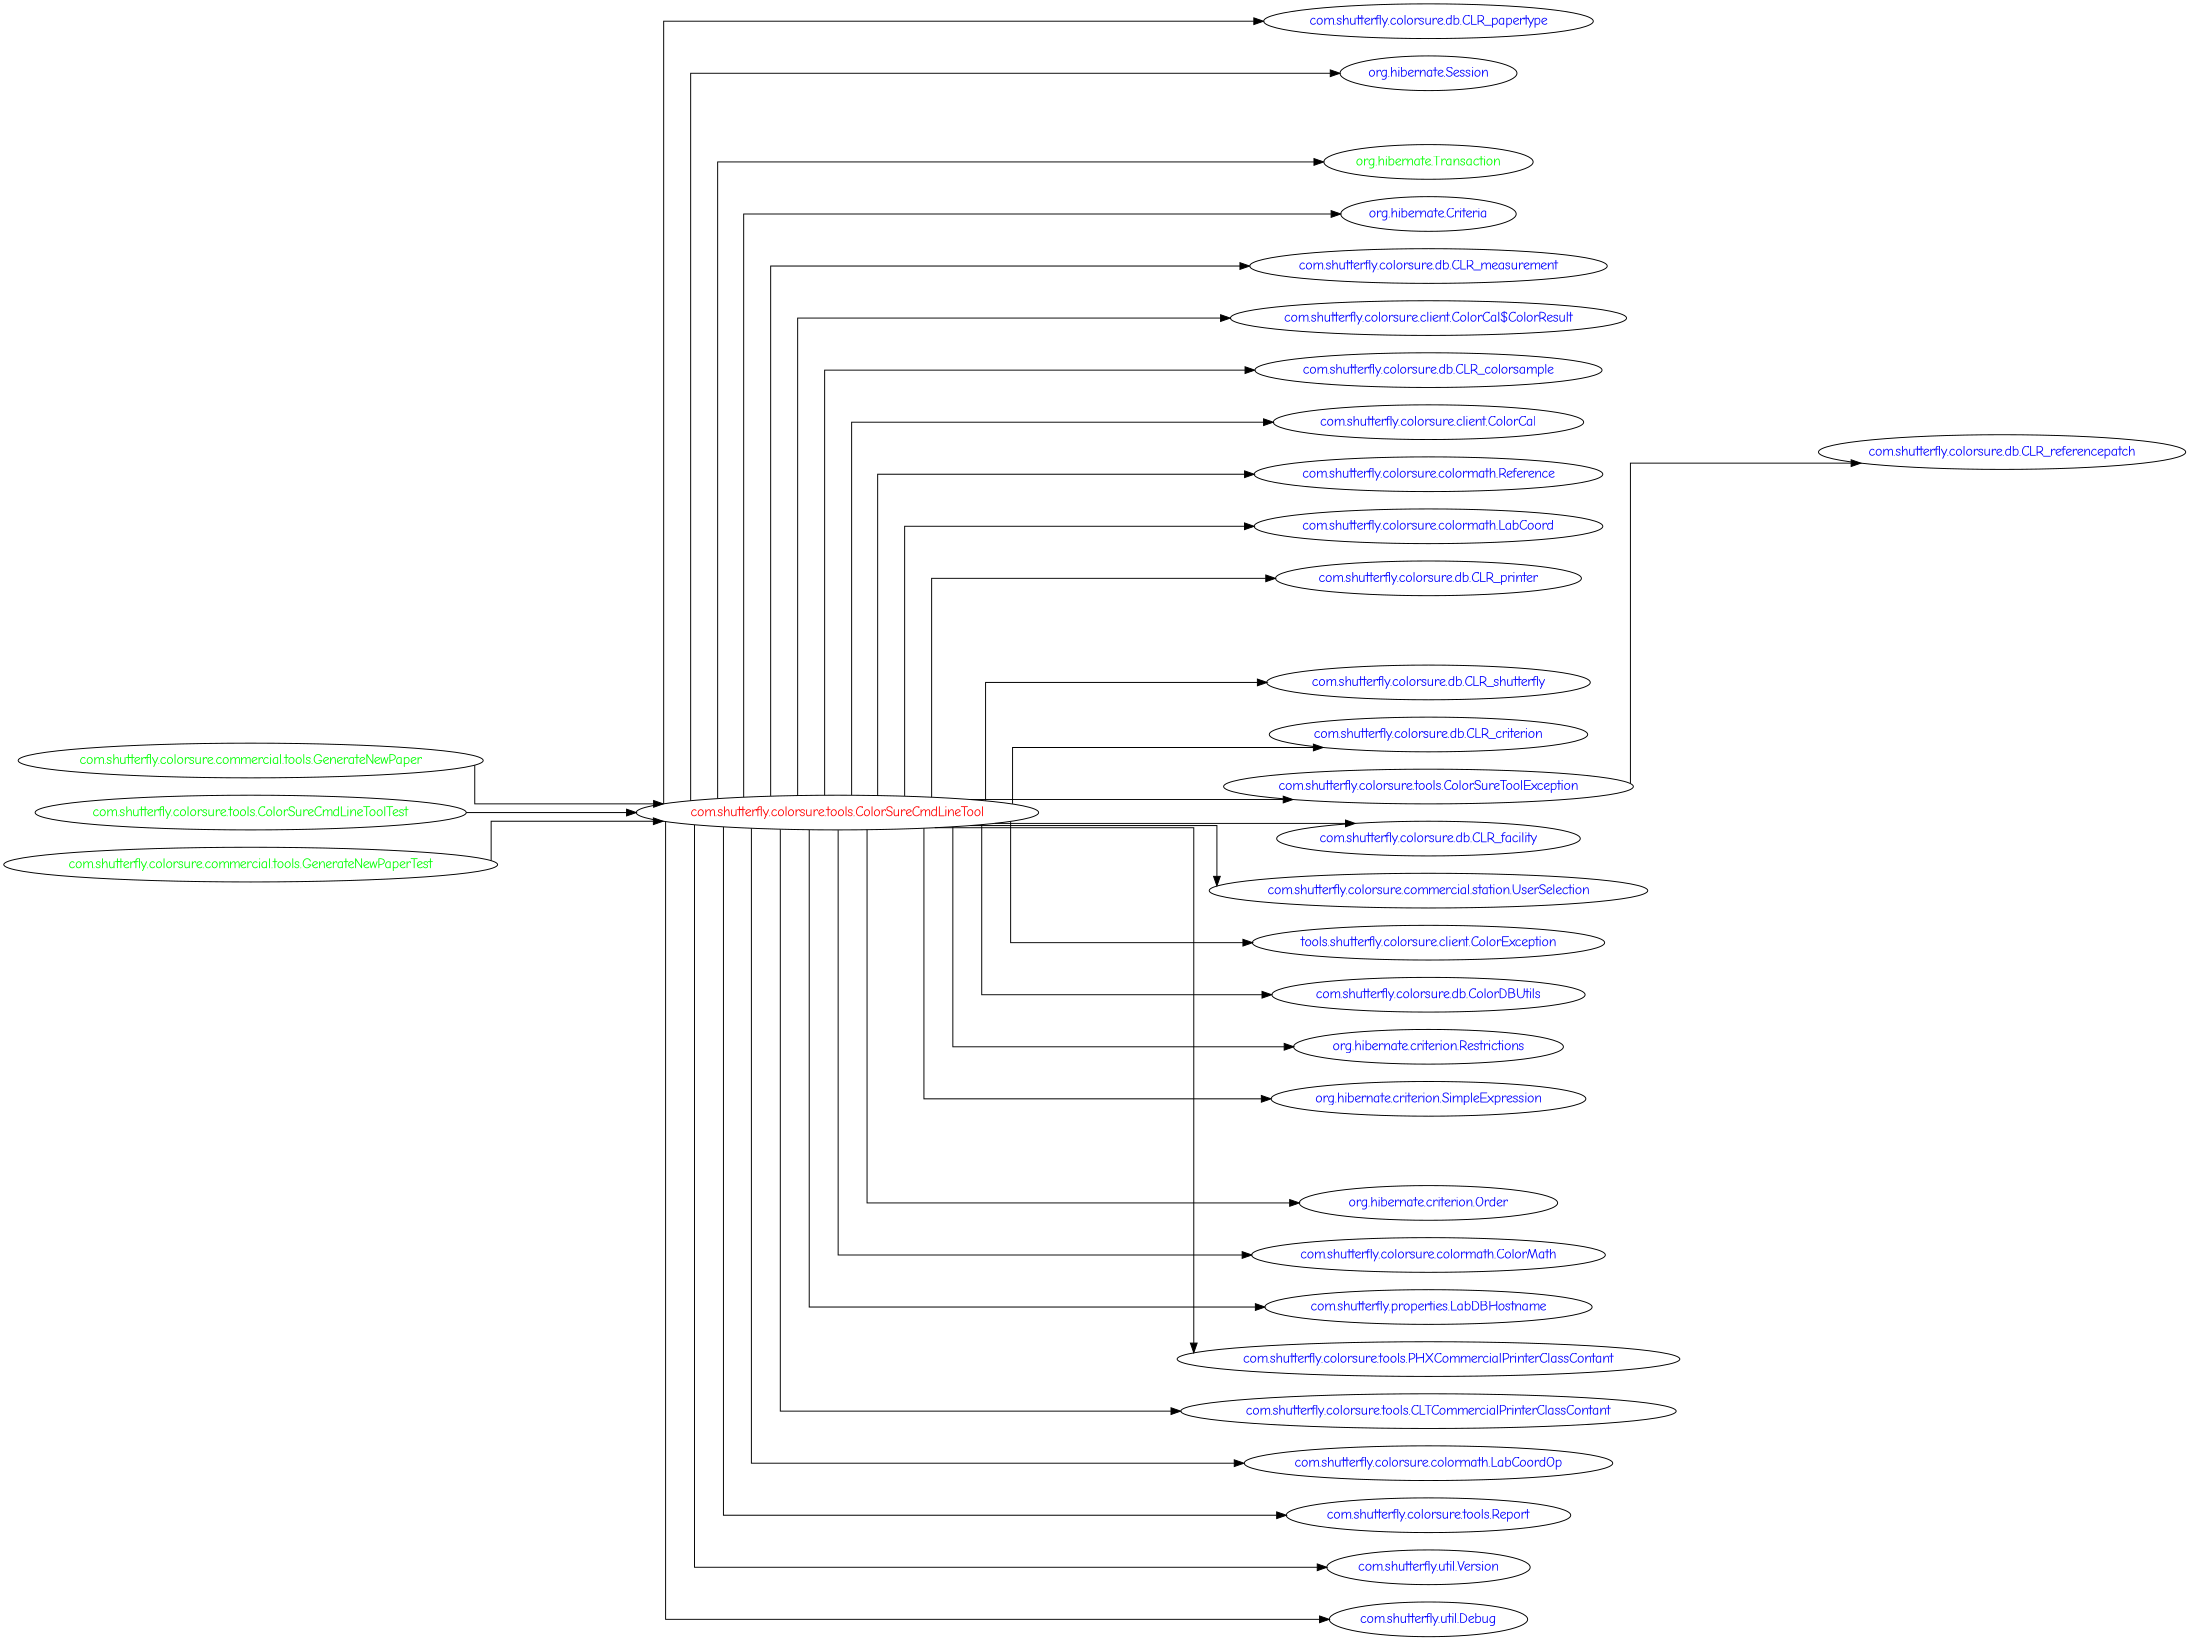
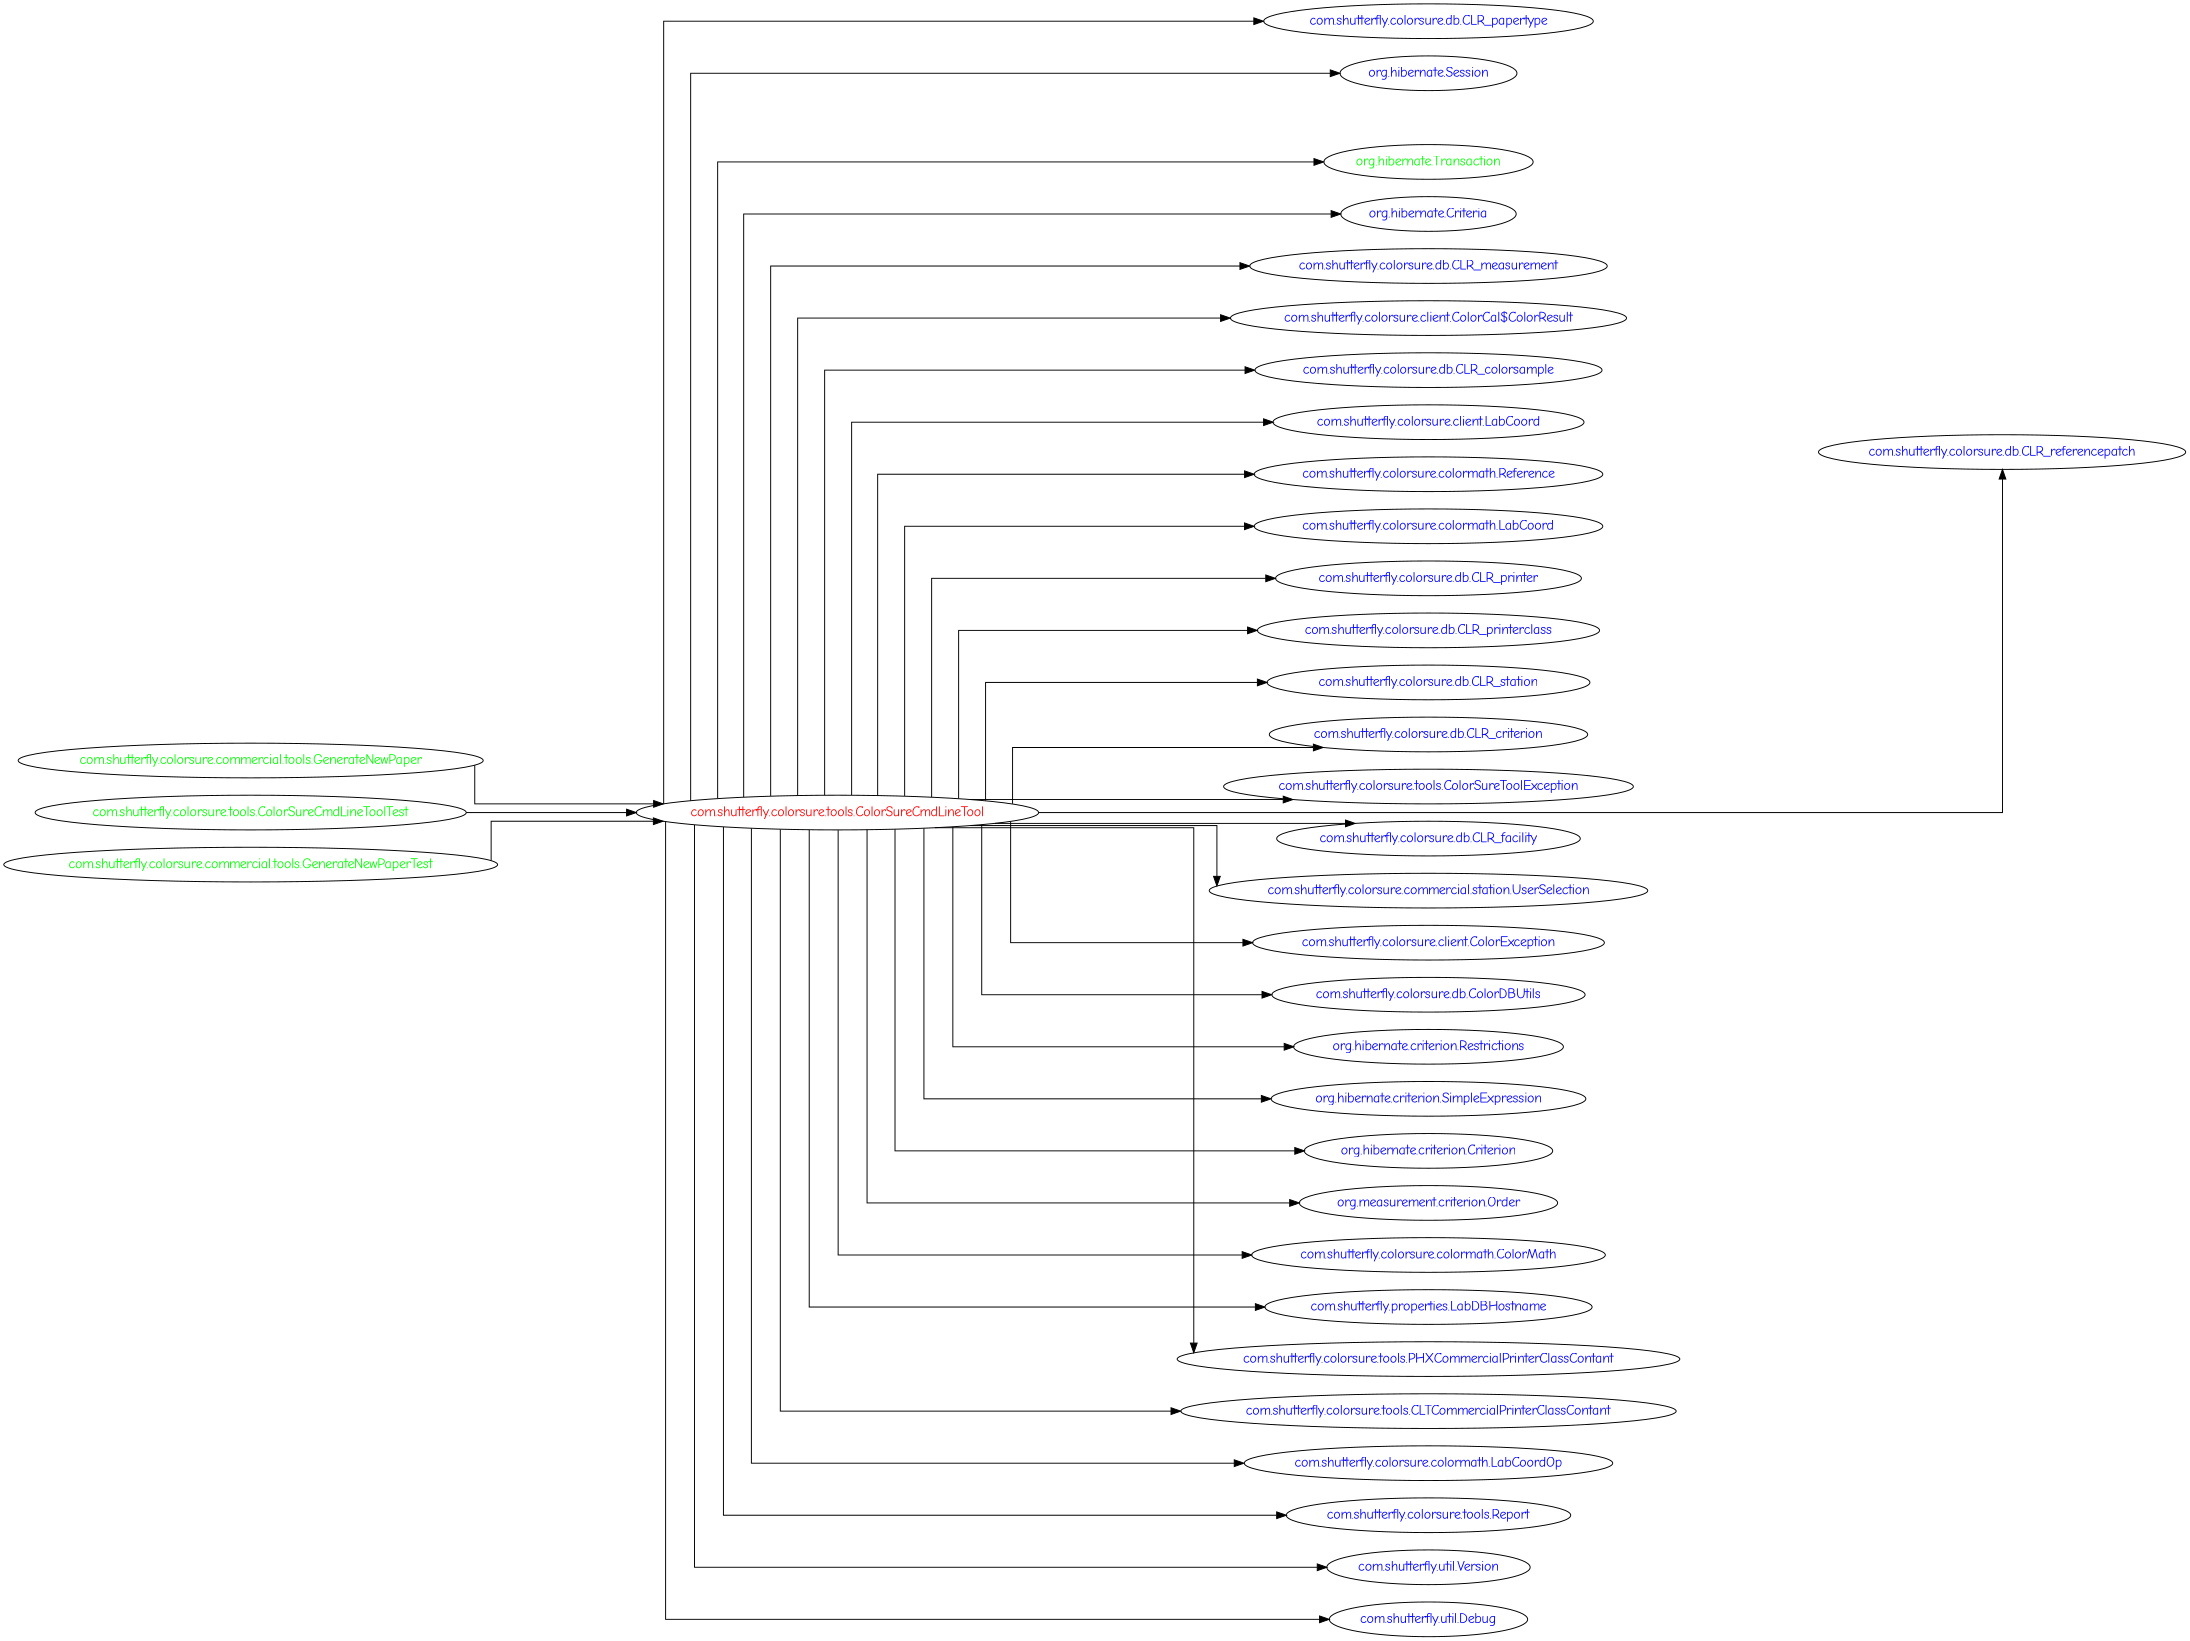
(1428, 422) -> (1428, 422)
(1630, 513) -> (1687, 813)
none -> (1428, 630)
(1428, 682) -> (1428, 682)
(1428, 943) -> (1428, 943)
none -> (1428, 1151)
(1428, 1203) -> (1428, 1203)
